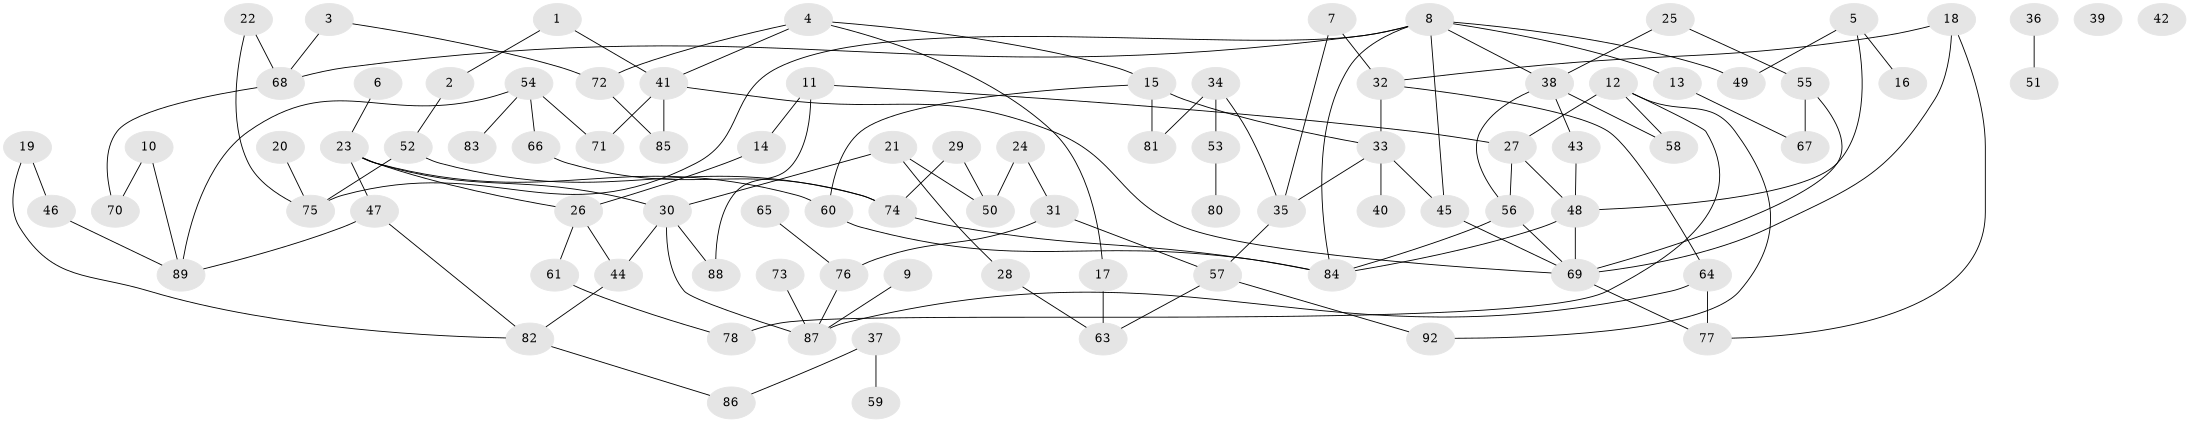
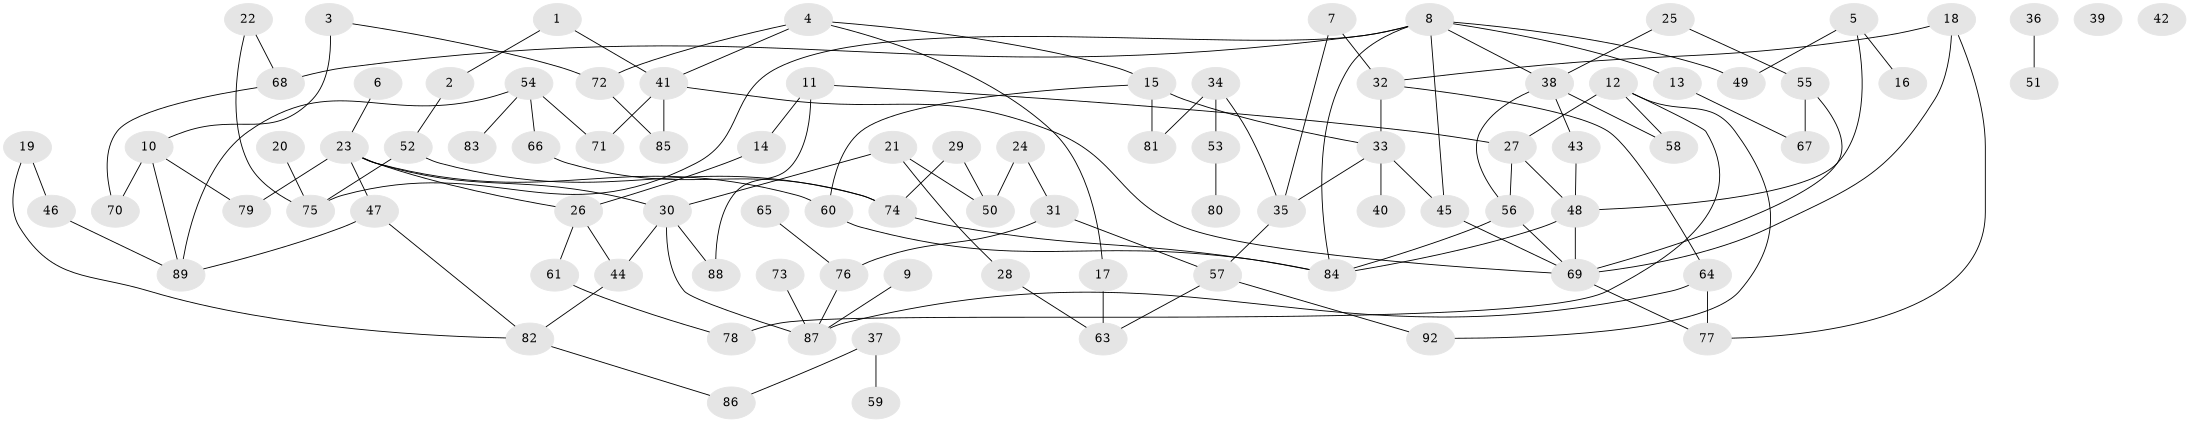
(305, 51) -> (282, 120)
none -> (247, 211)
